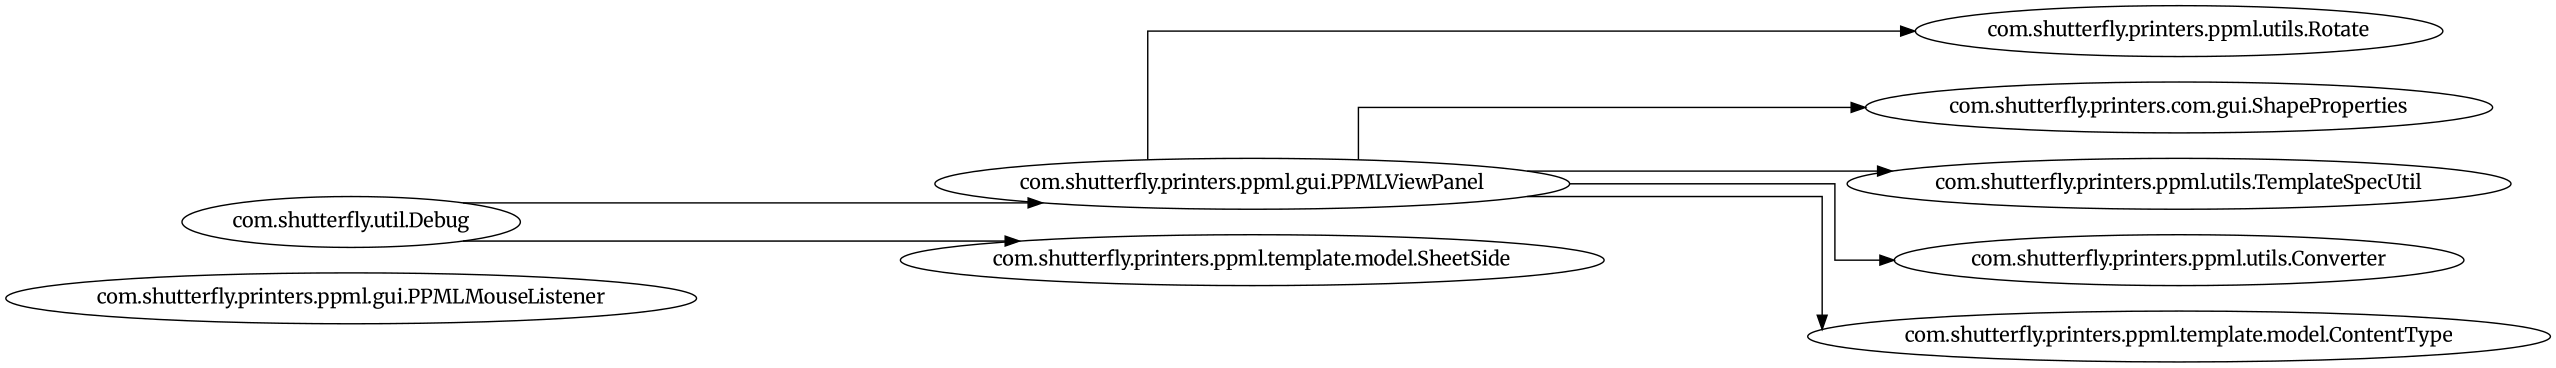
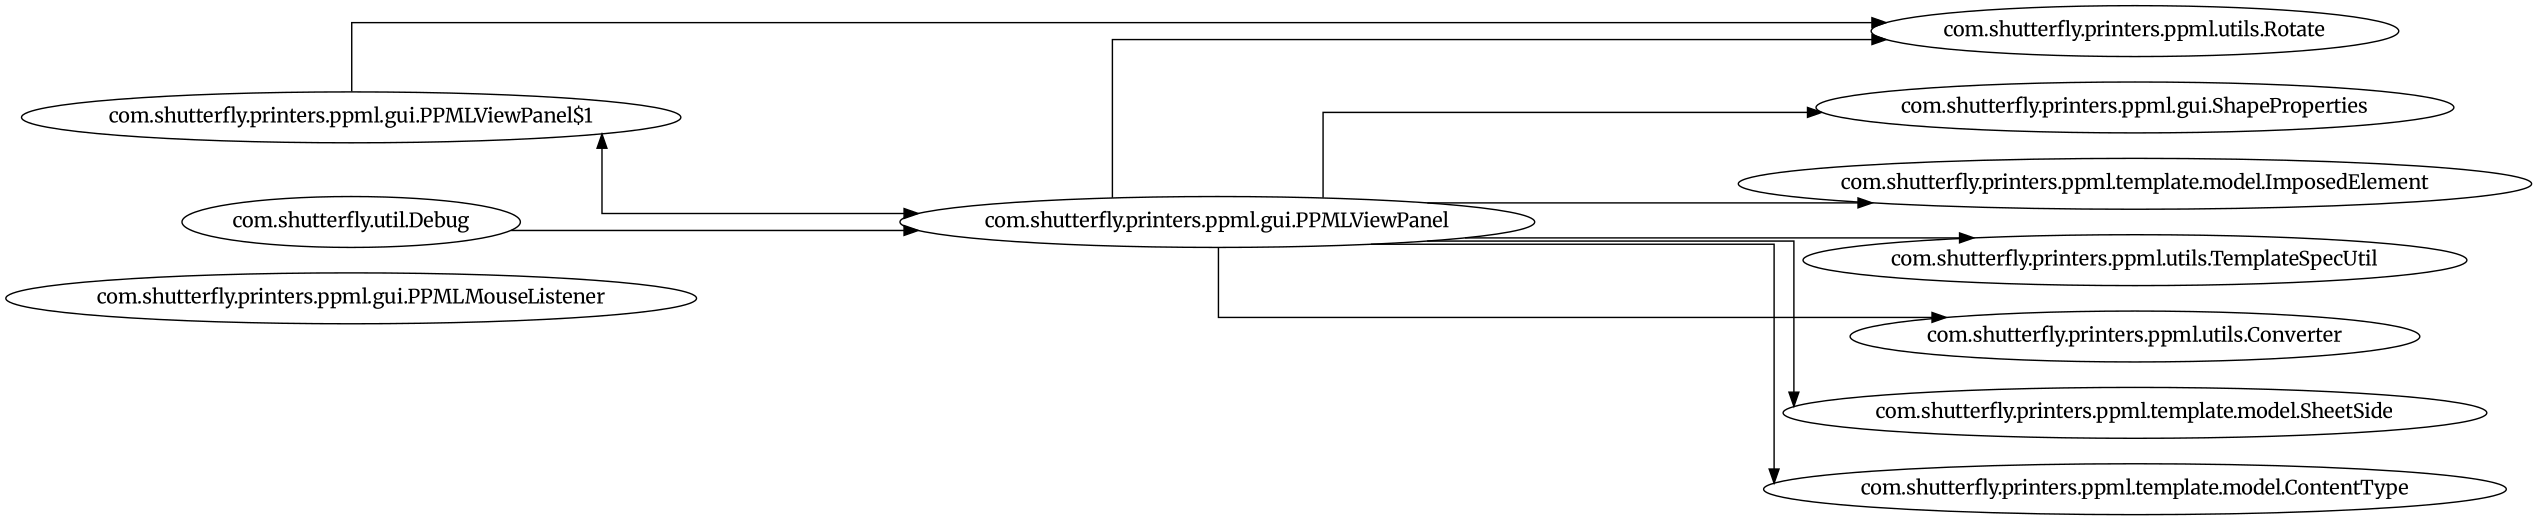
(2179, 107) -> (2135, 107)
none -> (351, 117)
none -> (2135, 184)
(734, 241) -> (1794, 250)
